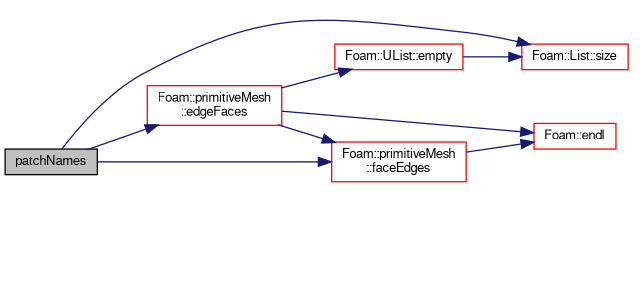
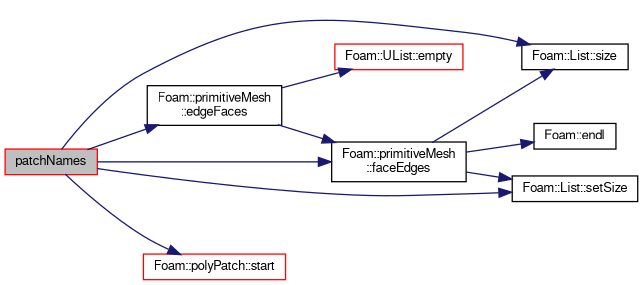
(486, 57) -> (487, 109)
(575, 57) -> (575, 57)
(214, 106) -> (214, 106)
(401, 121) -> none
(575, 136) -> (575, 136)
(51, 162) -> (51, 162)
(399, 162) -> (399, 162)
none -> (575, 189)
none -> (214, 267)
